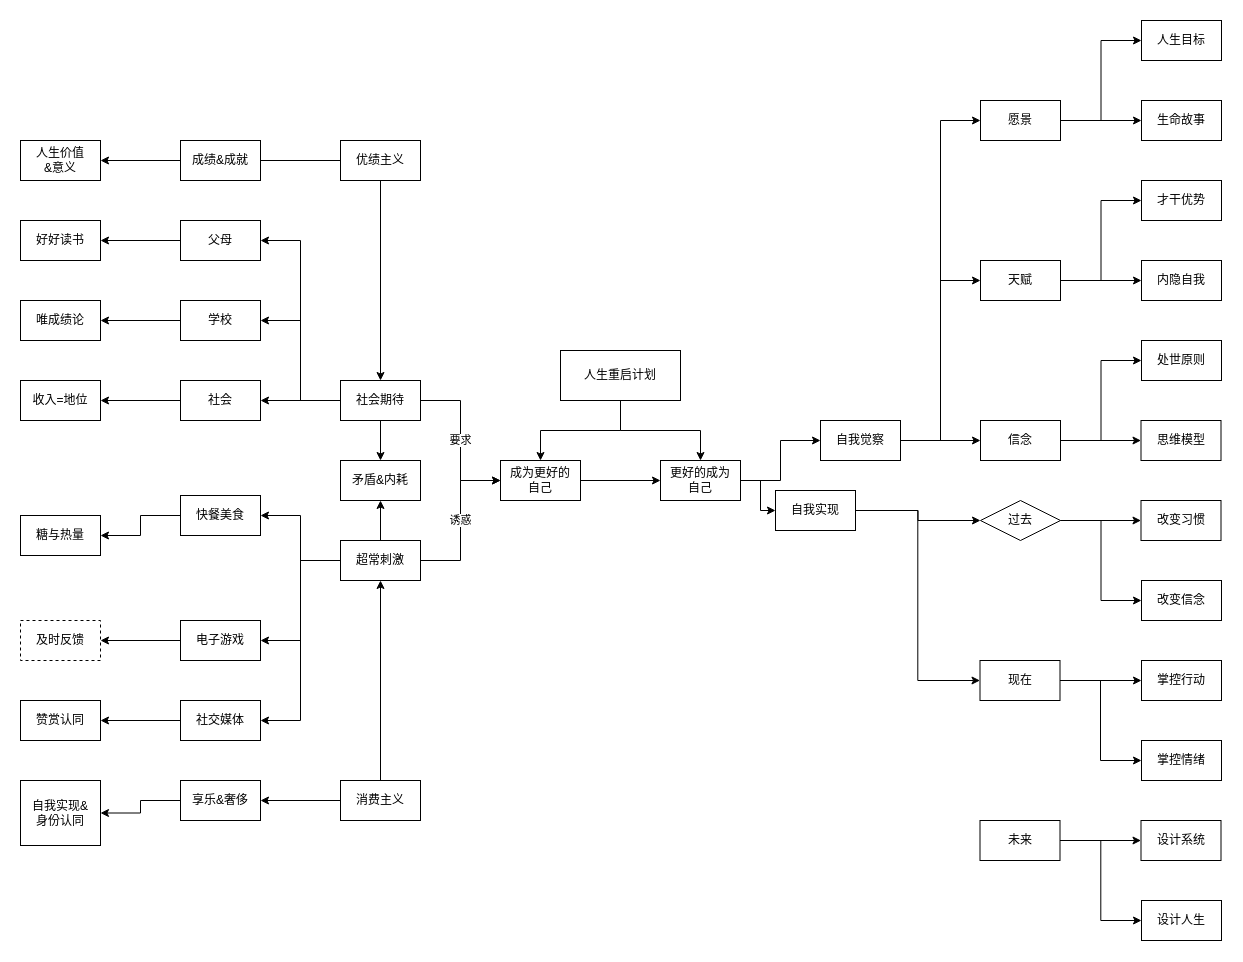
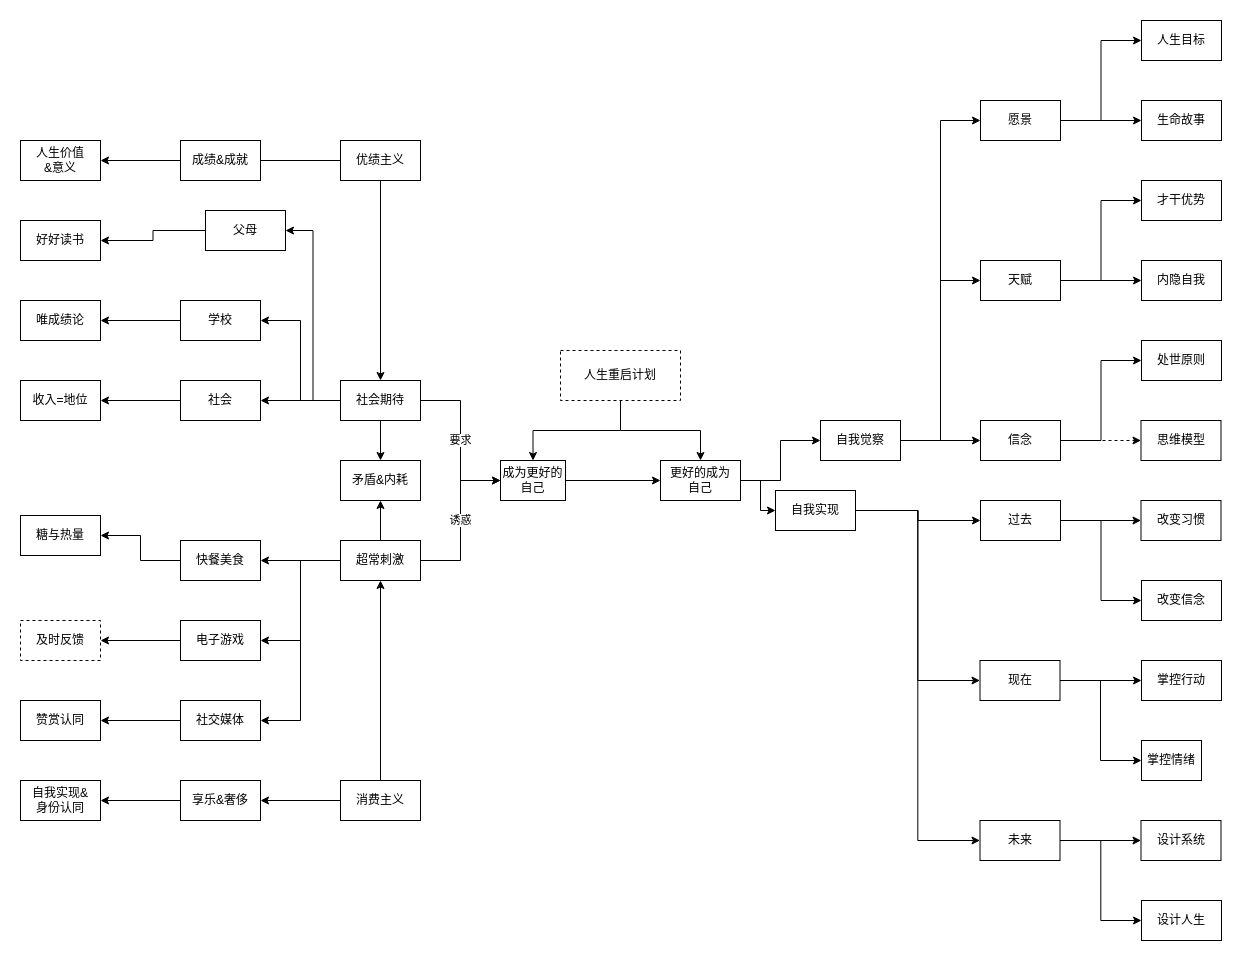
(221, 241) -> (246, 231)
(621, 376) -> (621, 376)
(1118, 441) -> (1118, 441)
(541, 481) -> (533, 481)
(221, 516) -> (221, 561)
(1021, 521) -> (1021, 521)
(1182, 761) -> (1172, 761)
none -> (918, 789)
(61, 813) -> (61, 801)
